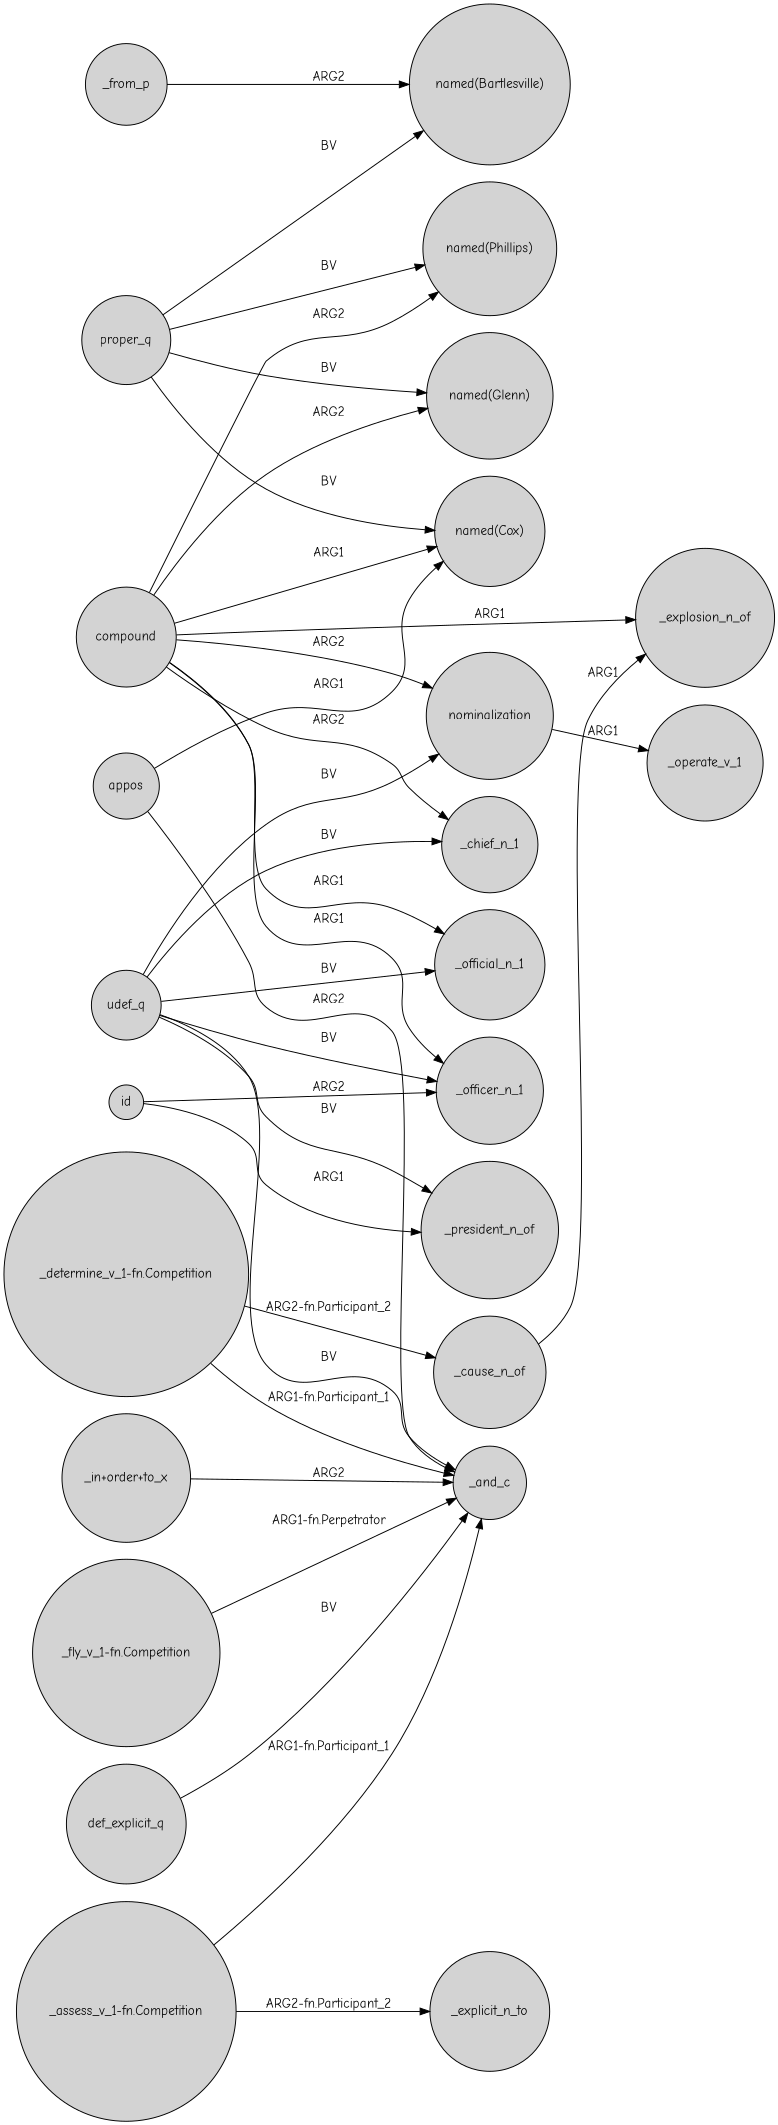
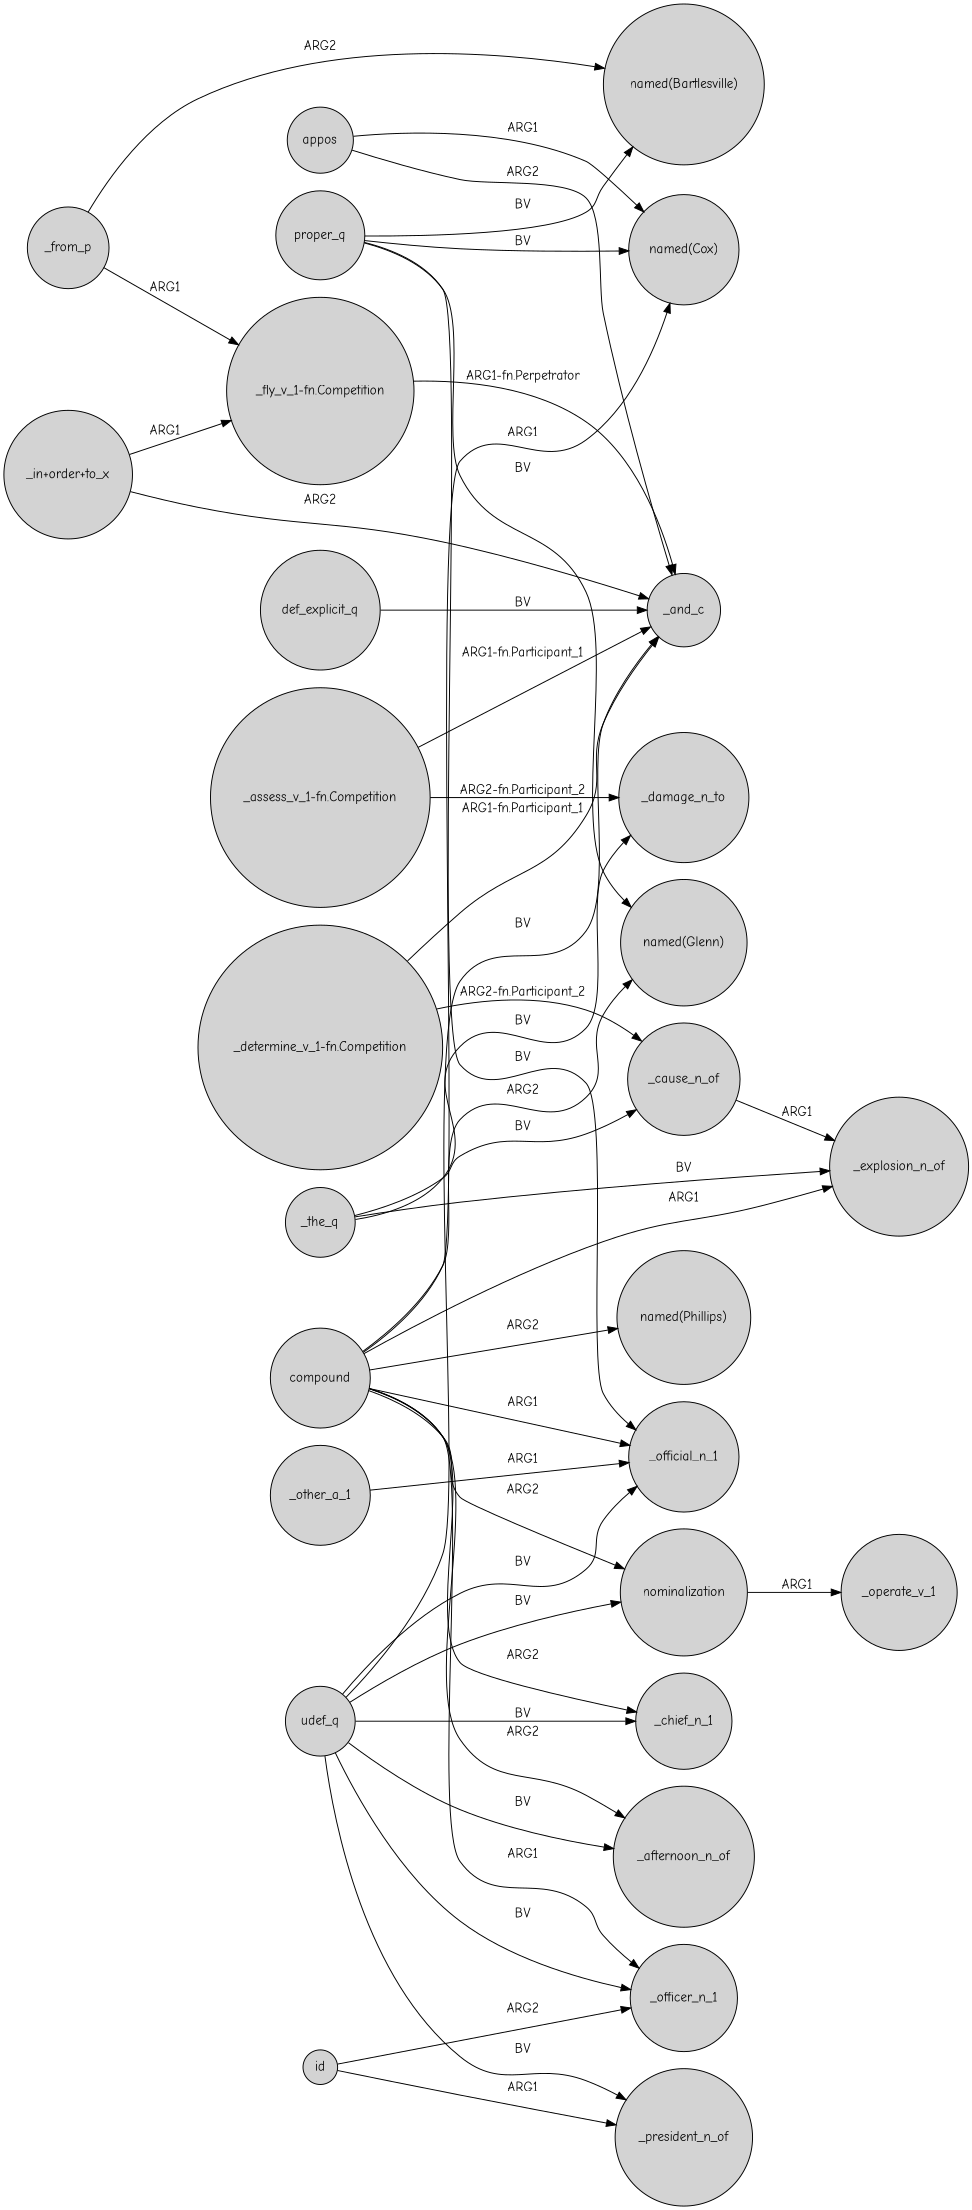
(292, 298) -> (469, 1072)
none -> (167, 304)
none -> (176, 439)
none -> (320, 1222)
none -> (320, 1495)
none -> (684, 1857)
(490, 2011) -> (684, 798)
